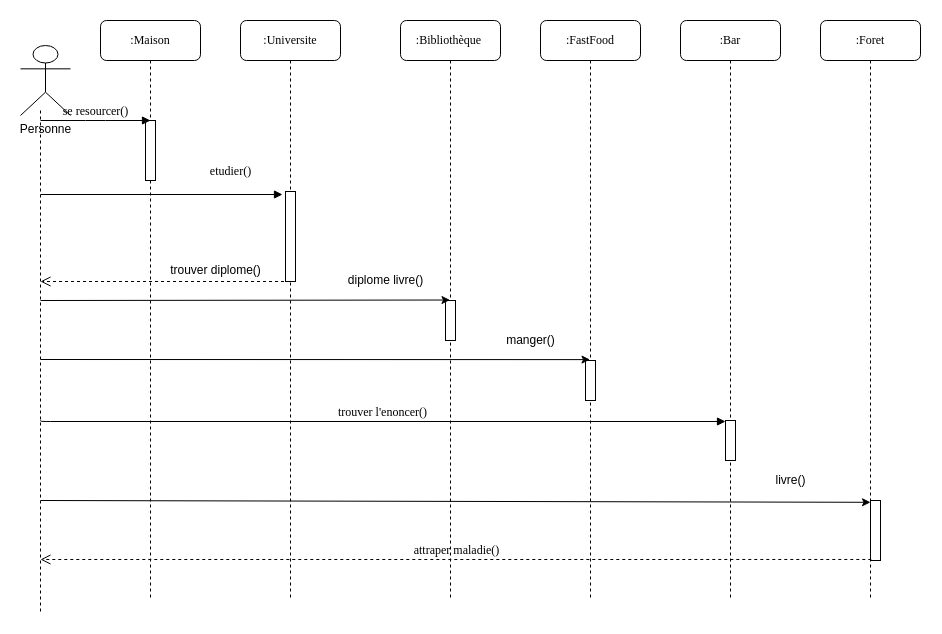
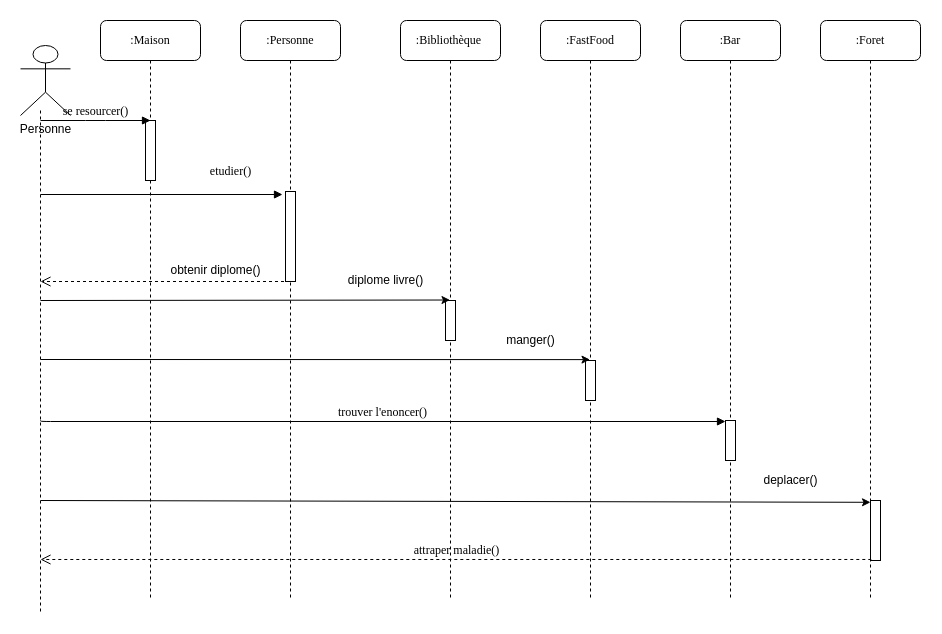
(291, 41) -> (291, 41)
(216, 271) -> (216, 271)
(791, 481) -> (791, 481)
